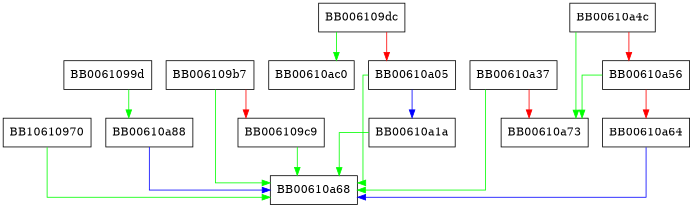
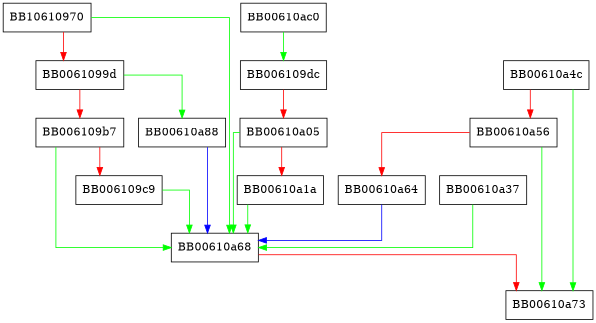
none -> (63, 42)
(336, 42) -> (284, 42)
none -> (80, 100)
(412, 100) -> (282, 157)
(529, 100) -> (401, 255)
